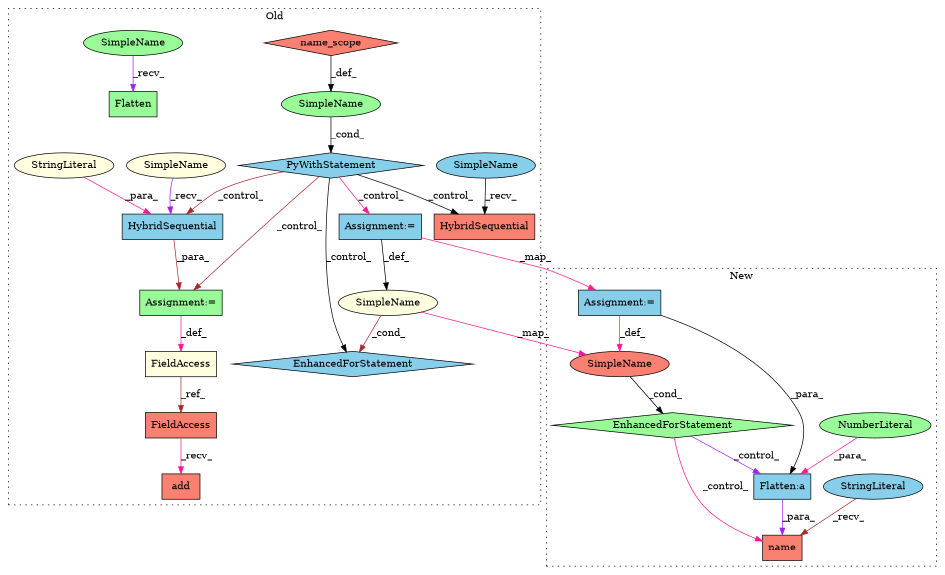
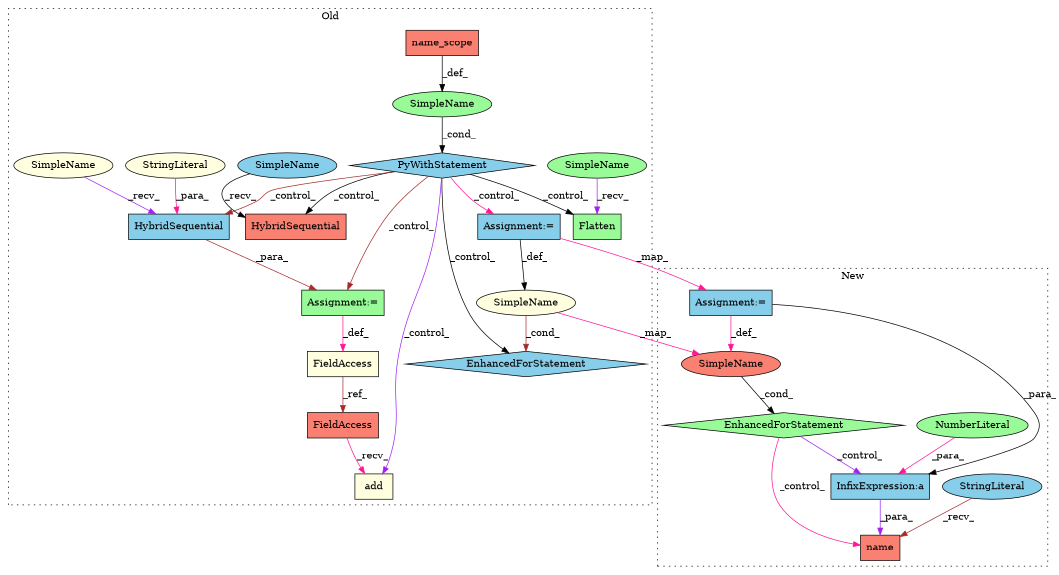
(331, 43) -> (442, 43)
none -> (519, 191)
none -> (407, 322)
(181, 487) -> (374, 487)
(782, 487) -> (880, 487)
